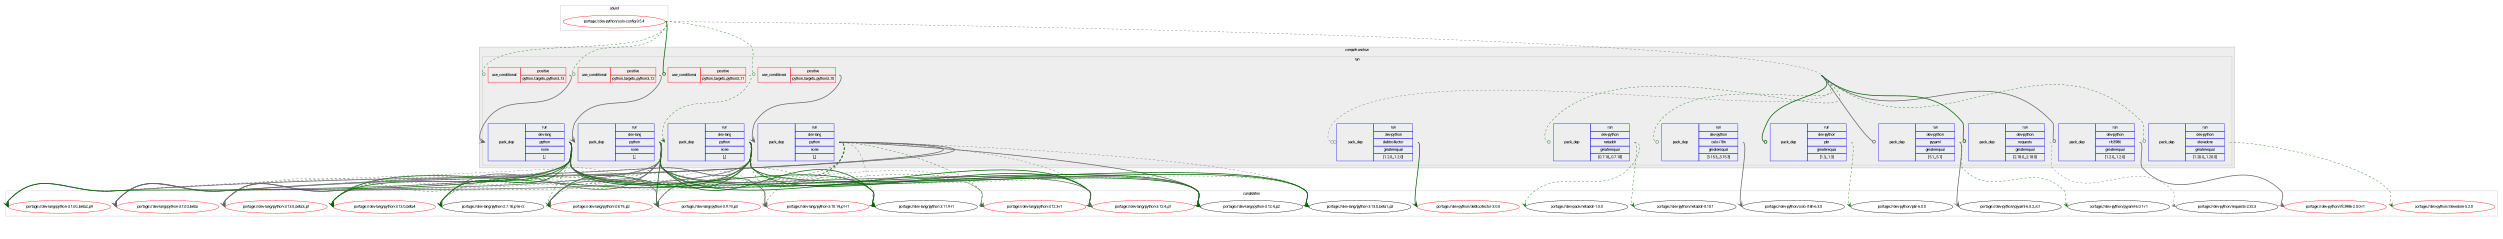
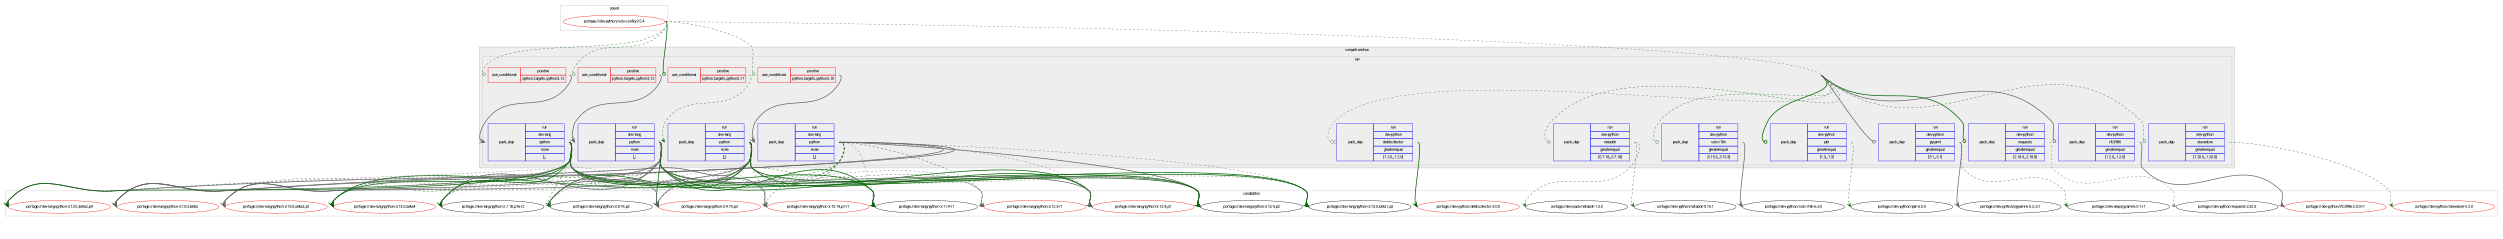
(601, 207) -> (601, 207)
(2119, 207) -> (2119, 207)
